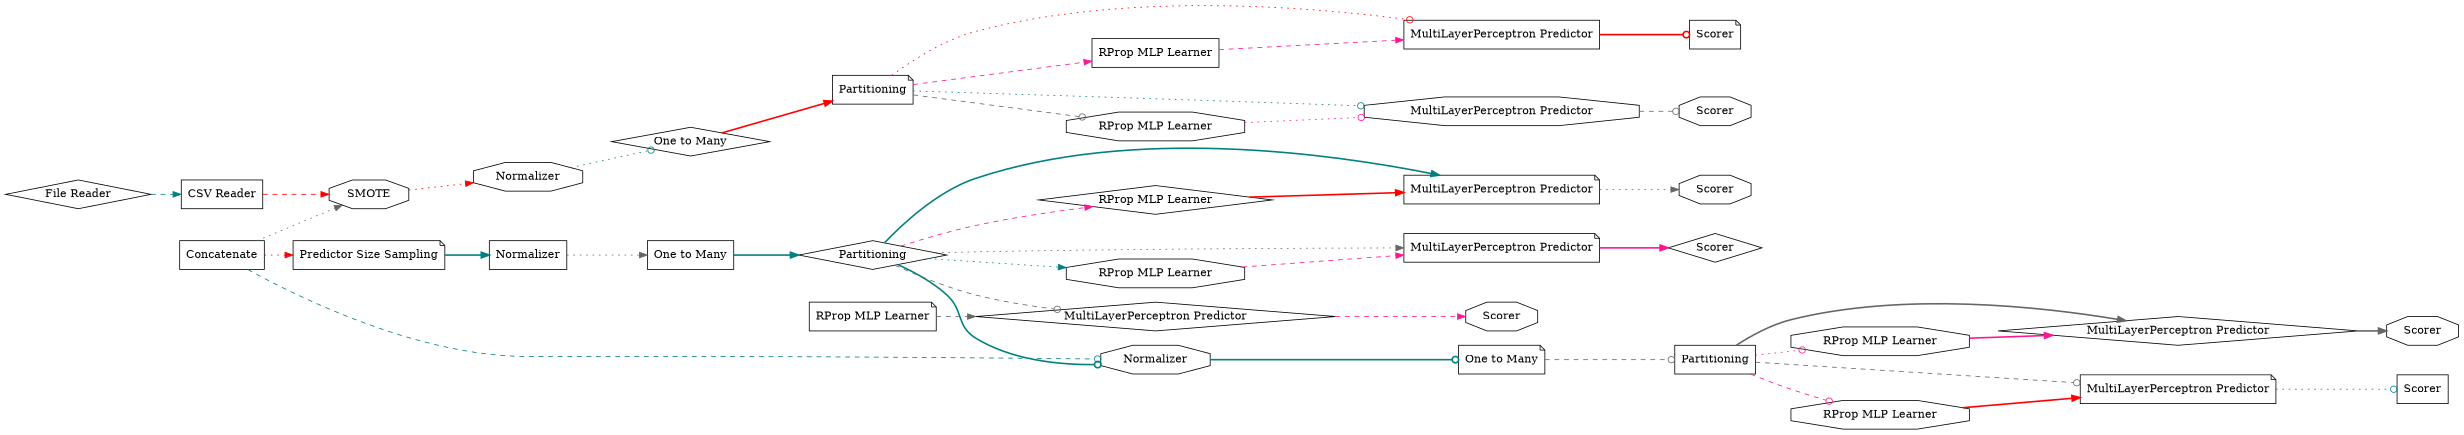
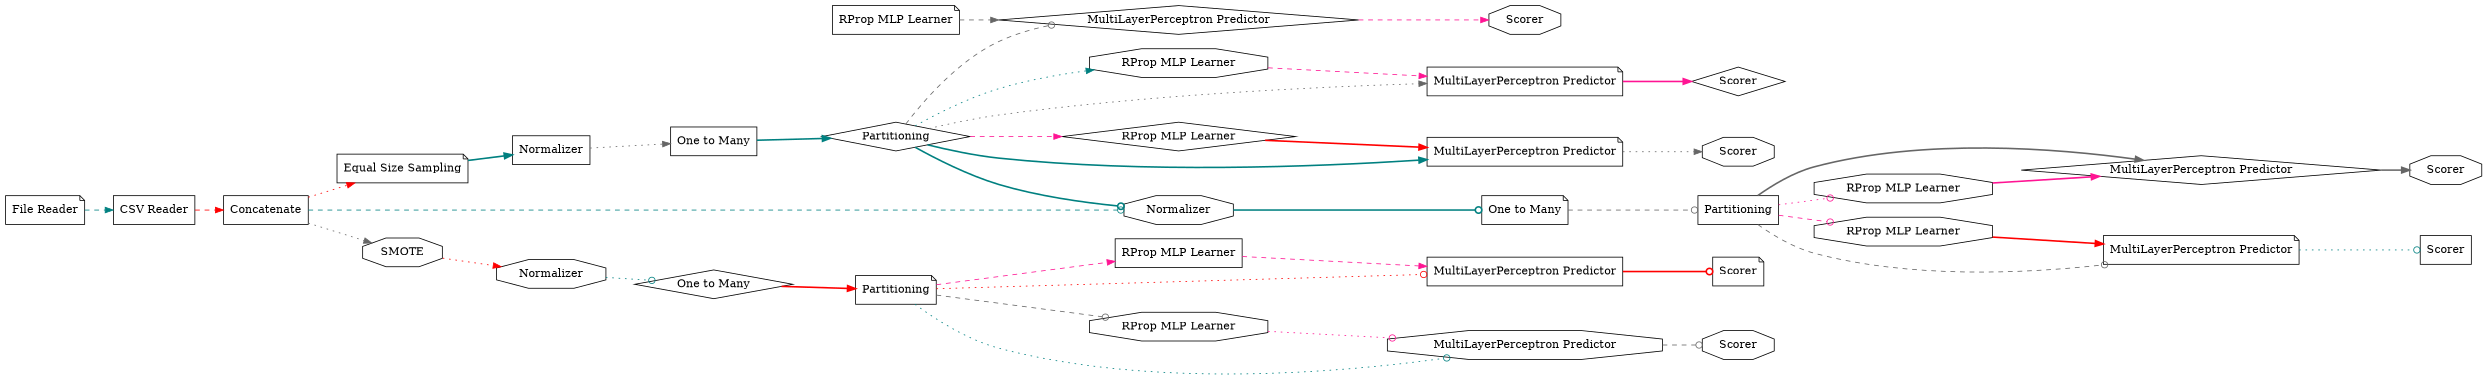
(78, 194) -> (45, 210)
(292, 194) -> (205, 210)
(369, 255) -> (402, 169)
